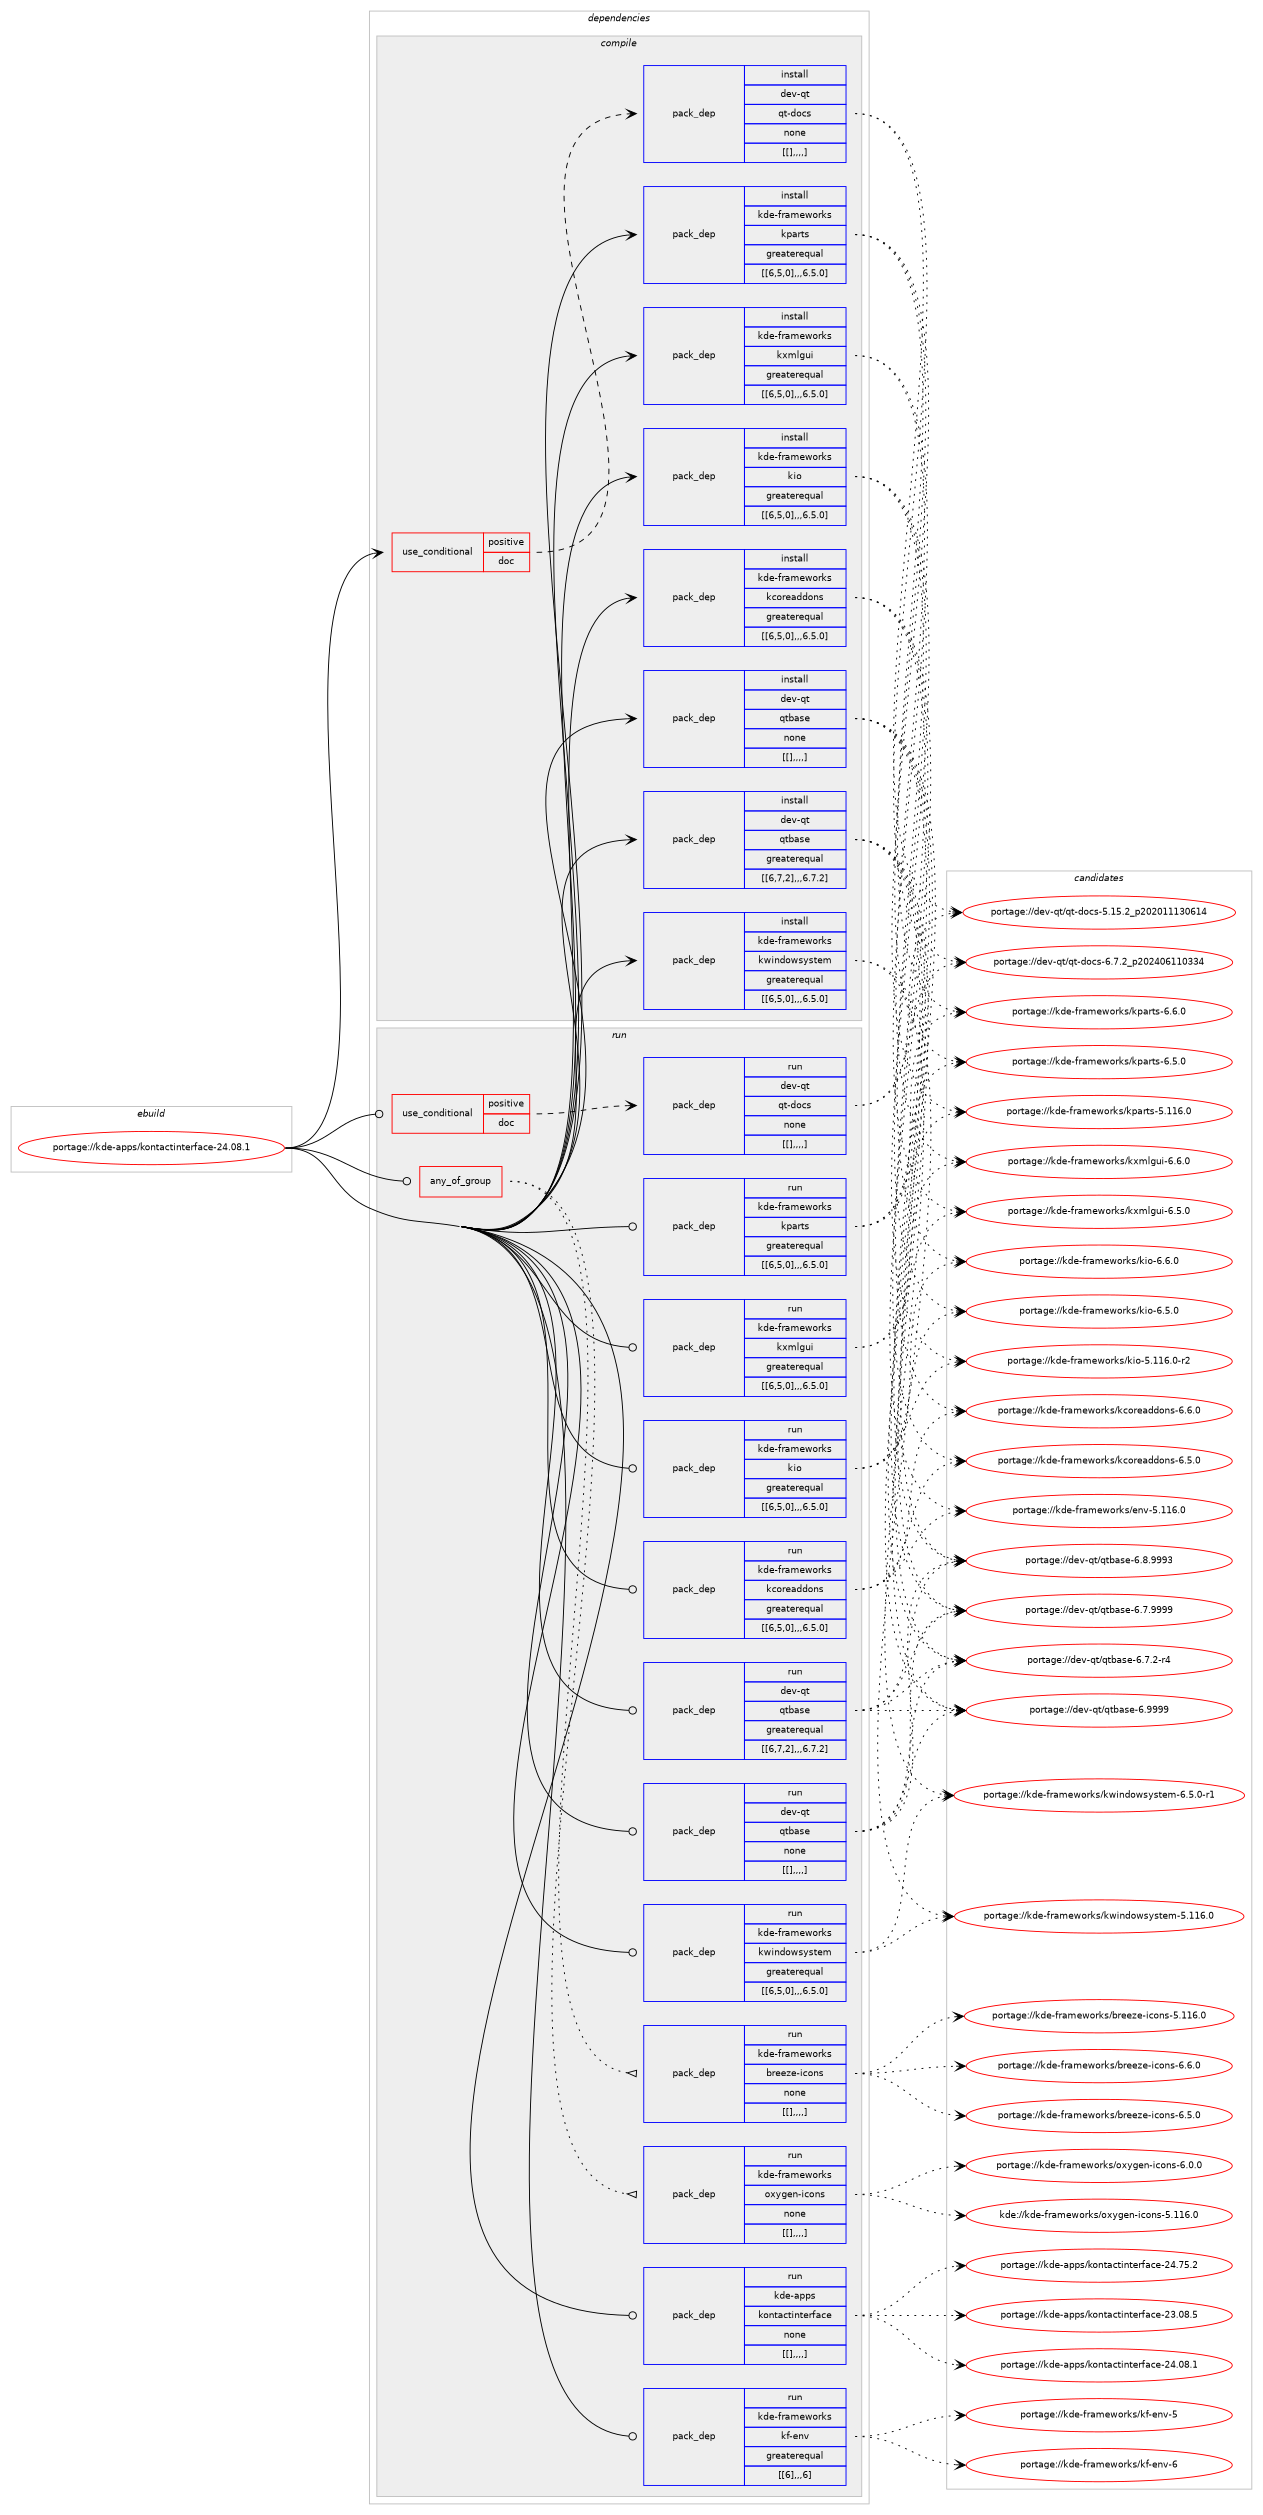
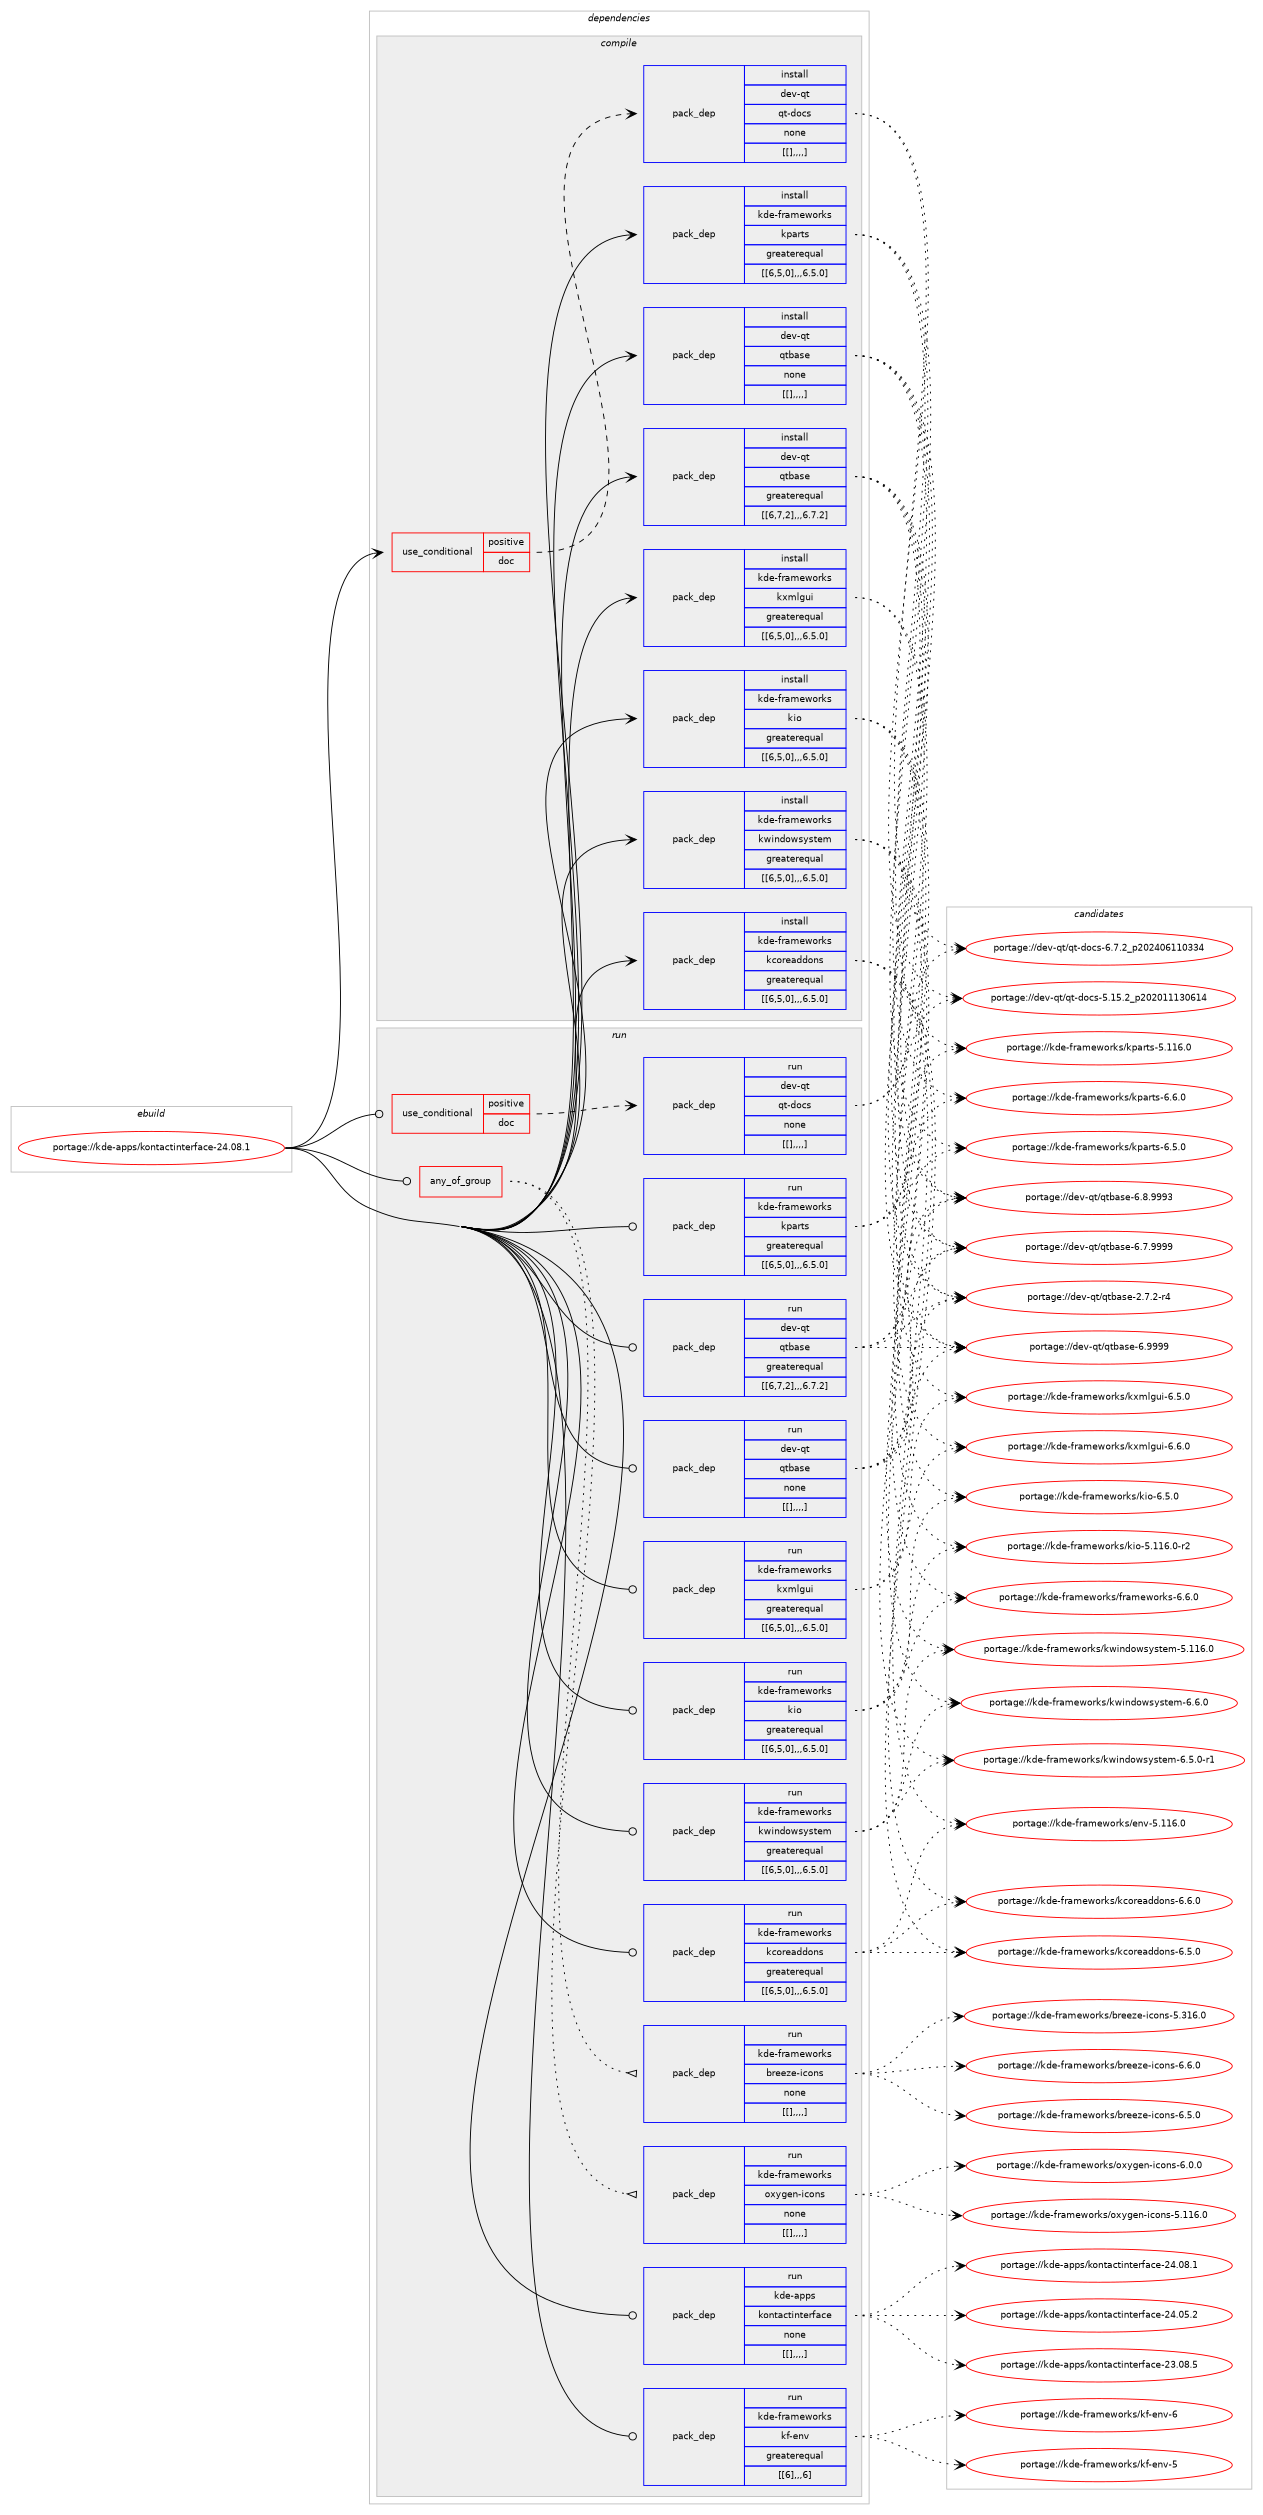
(1099, 1262) -> (1099, 1598)
(1099, 1661) -> (1099, 1298)
none -> (1099, 1703)
(1099, 2016) -> (1099, 2016)
(1099, 2216) -> (1099, 2216)
(1099, 2266) -> (1099, 2315)
